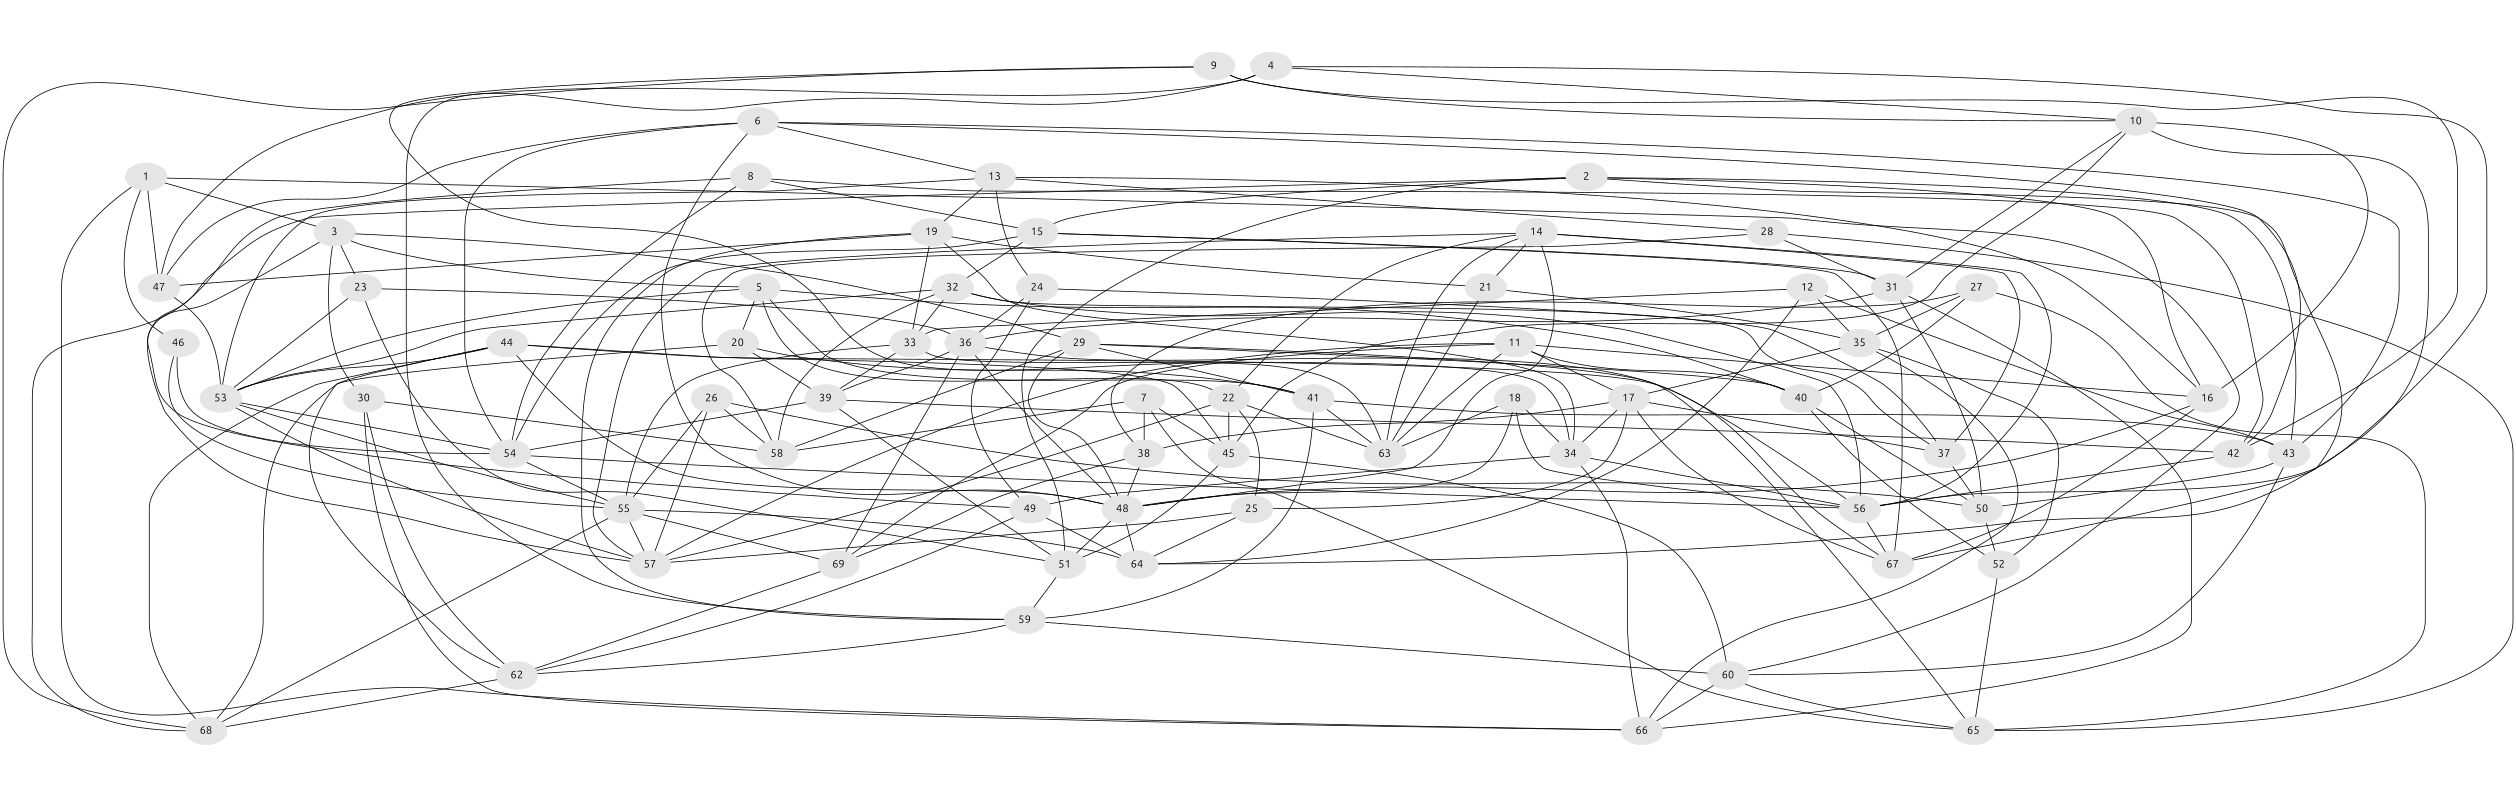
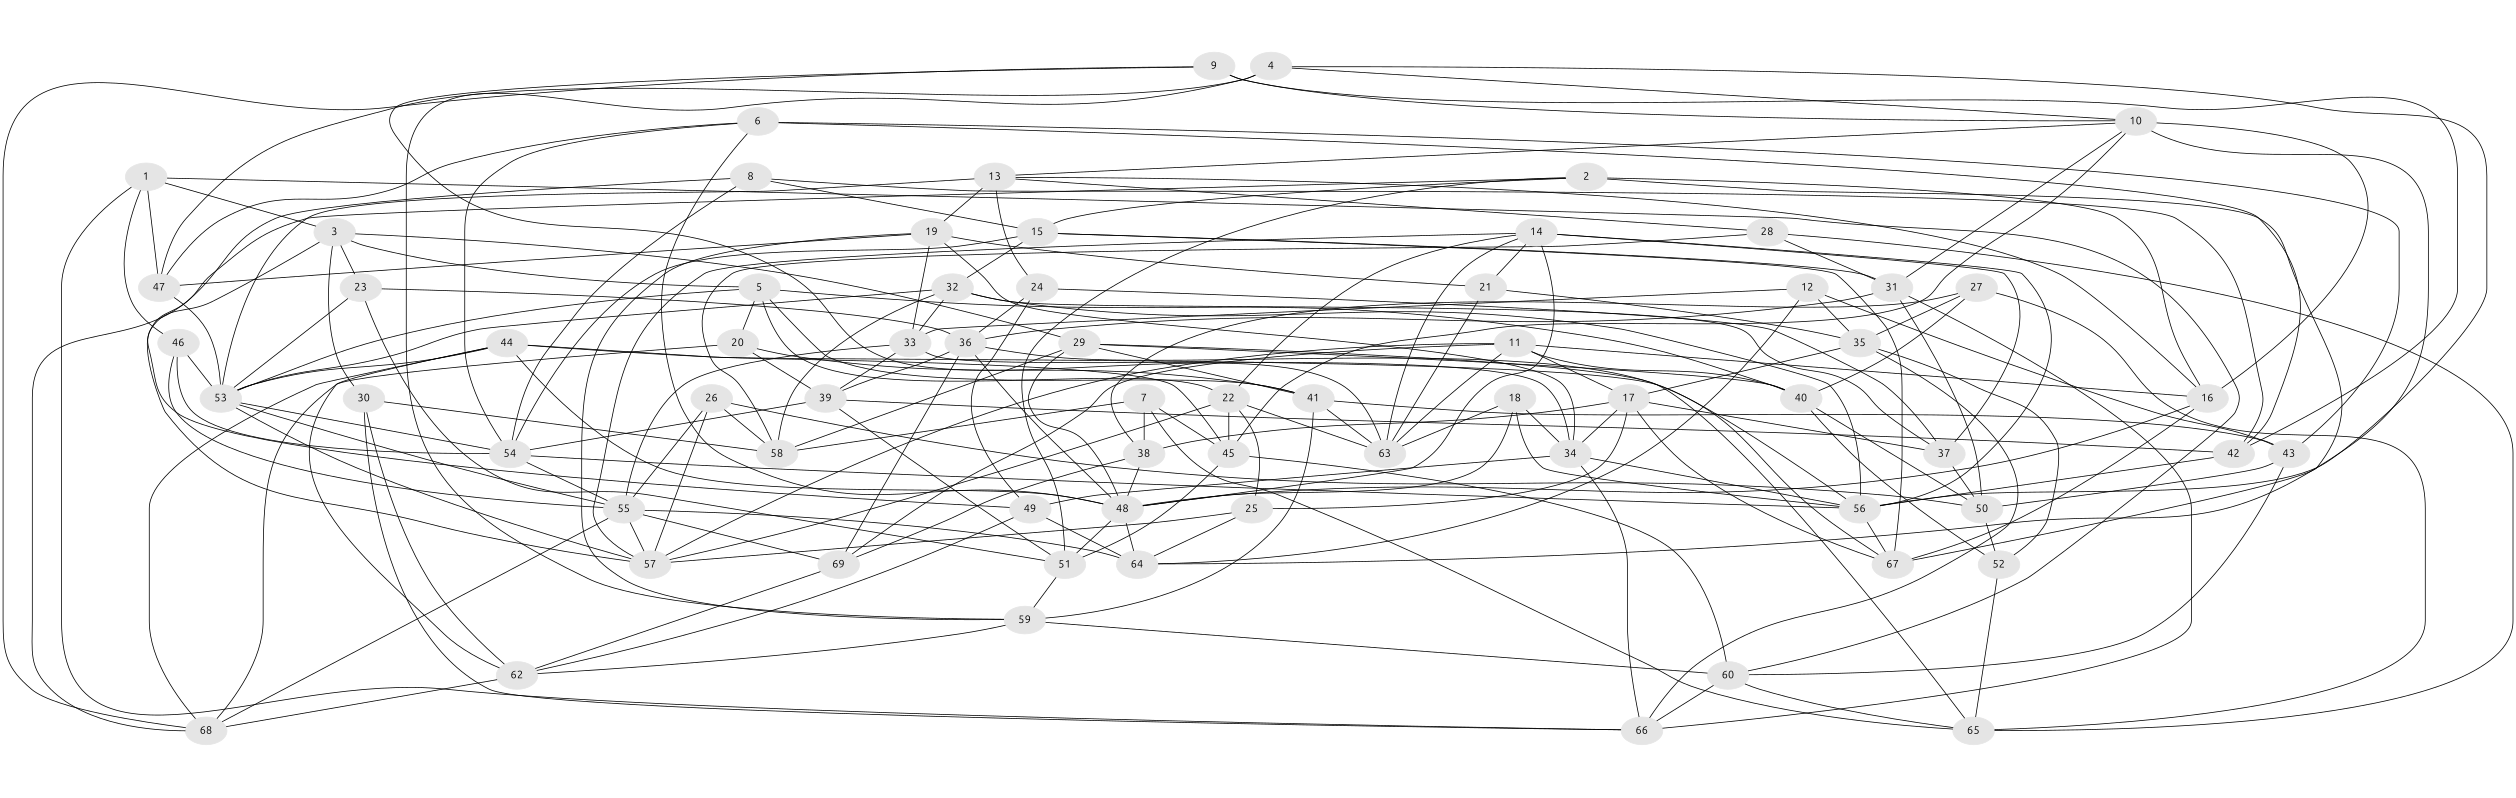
(876, 149) -> (1483, 153)
(2021, 189) -> none
none -> (200, 371)
